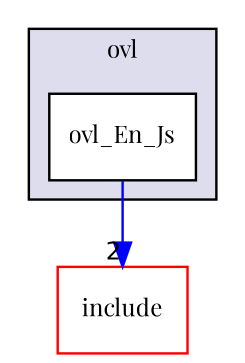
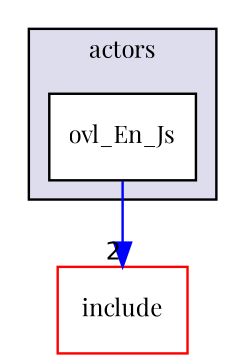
(123, 52) -> (123, 52)
